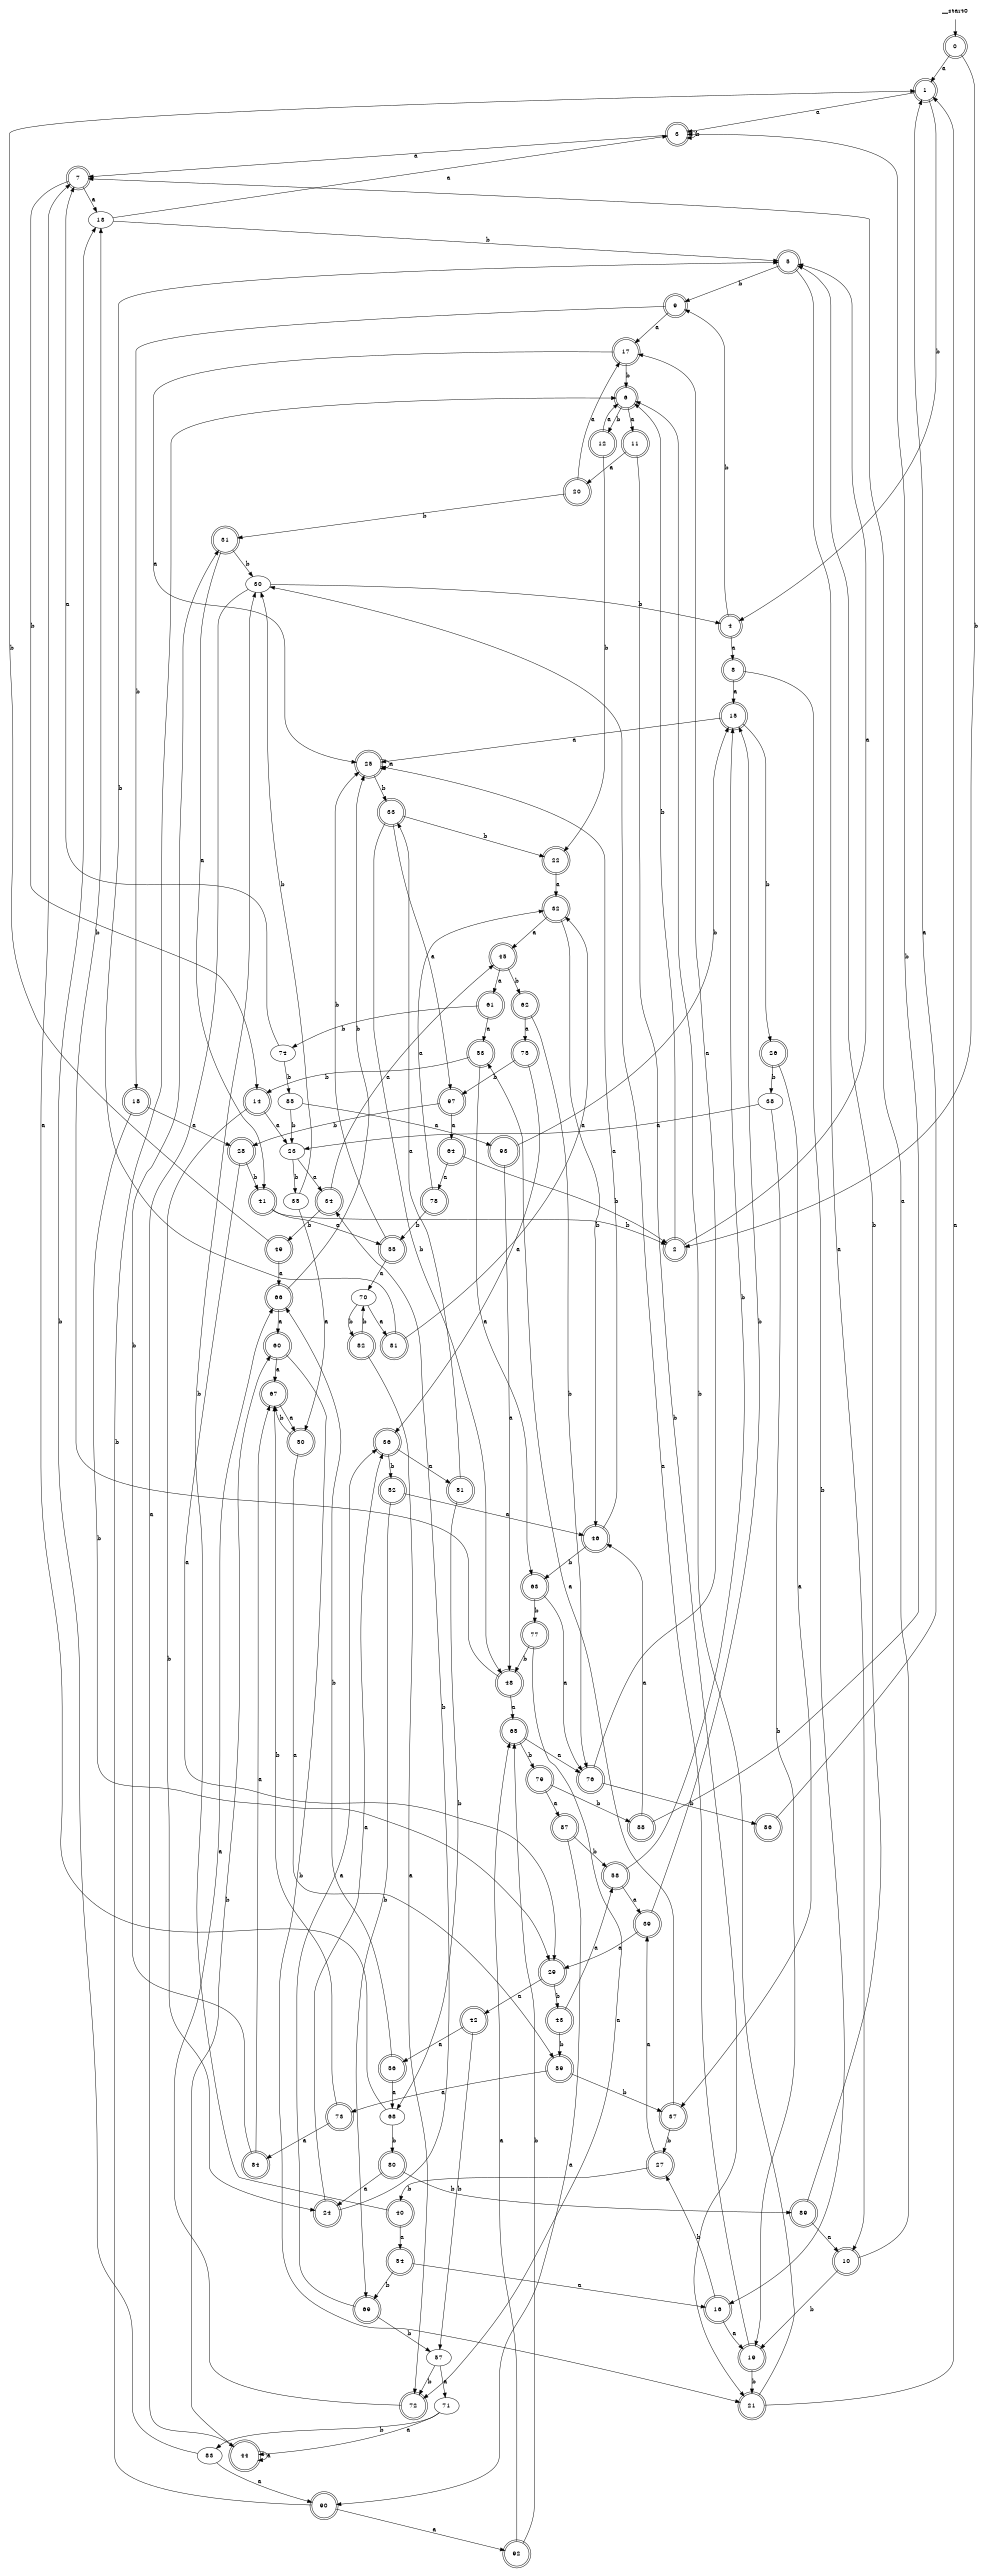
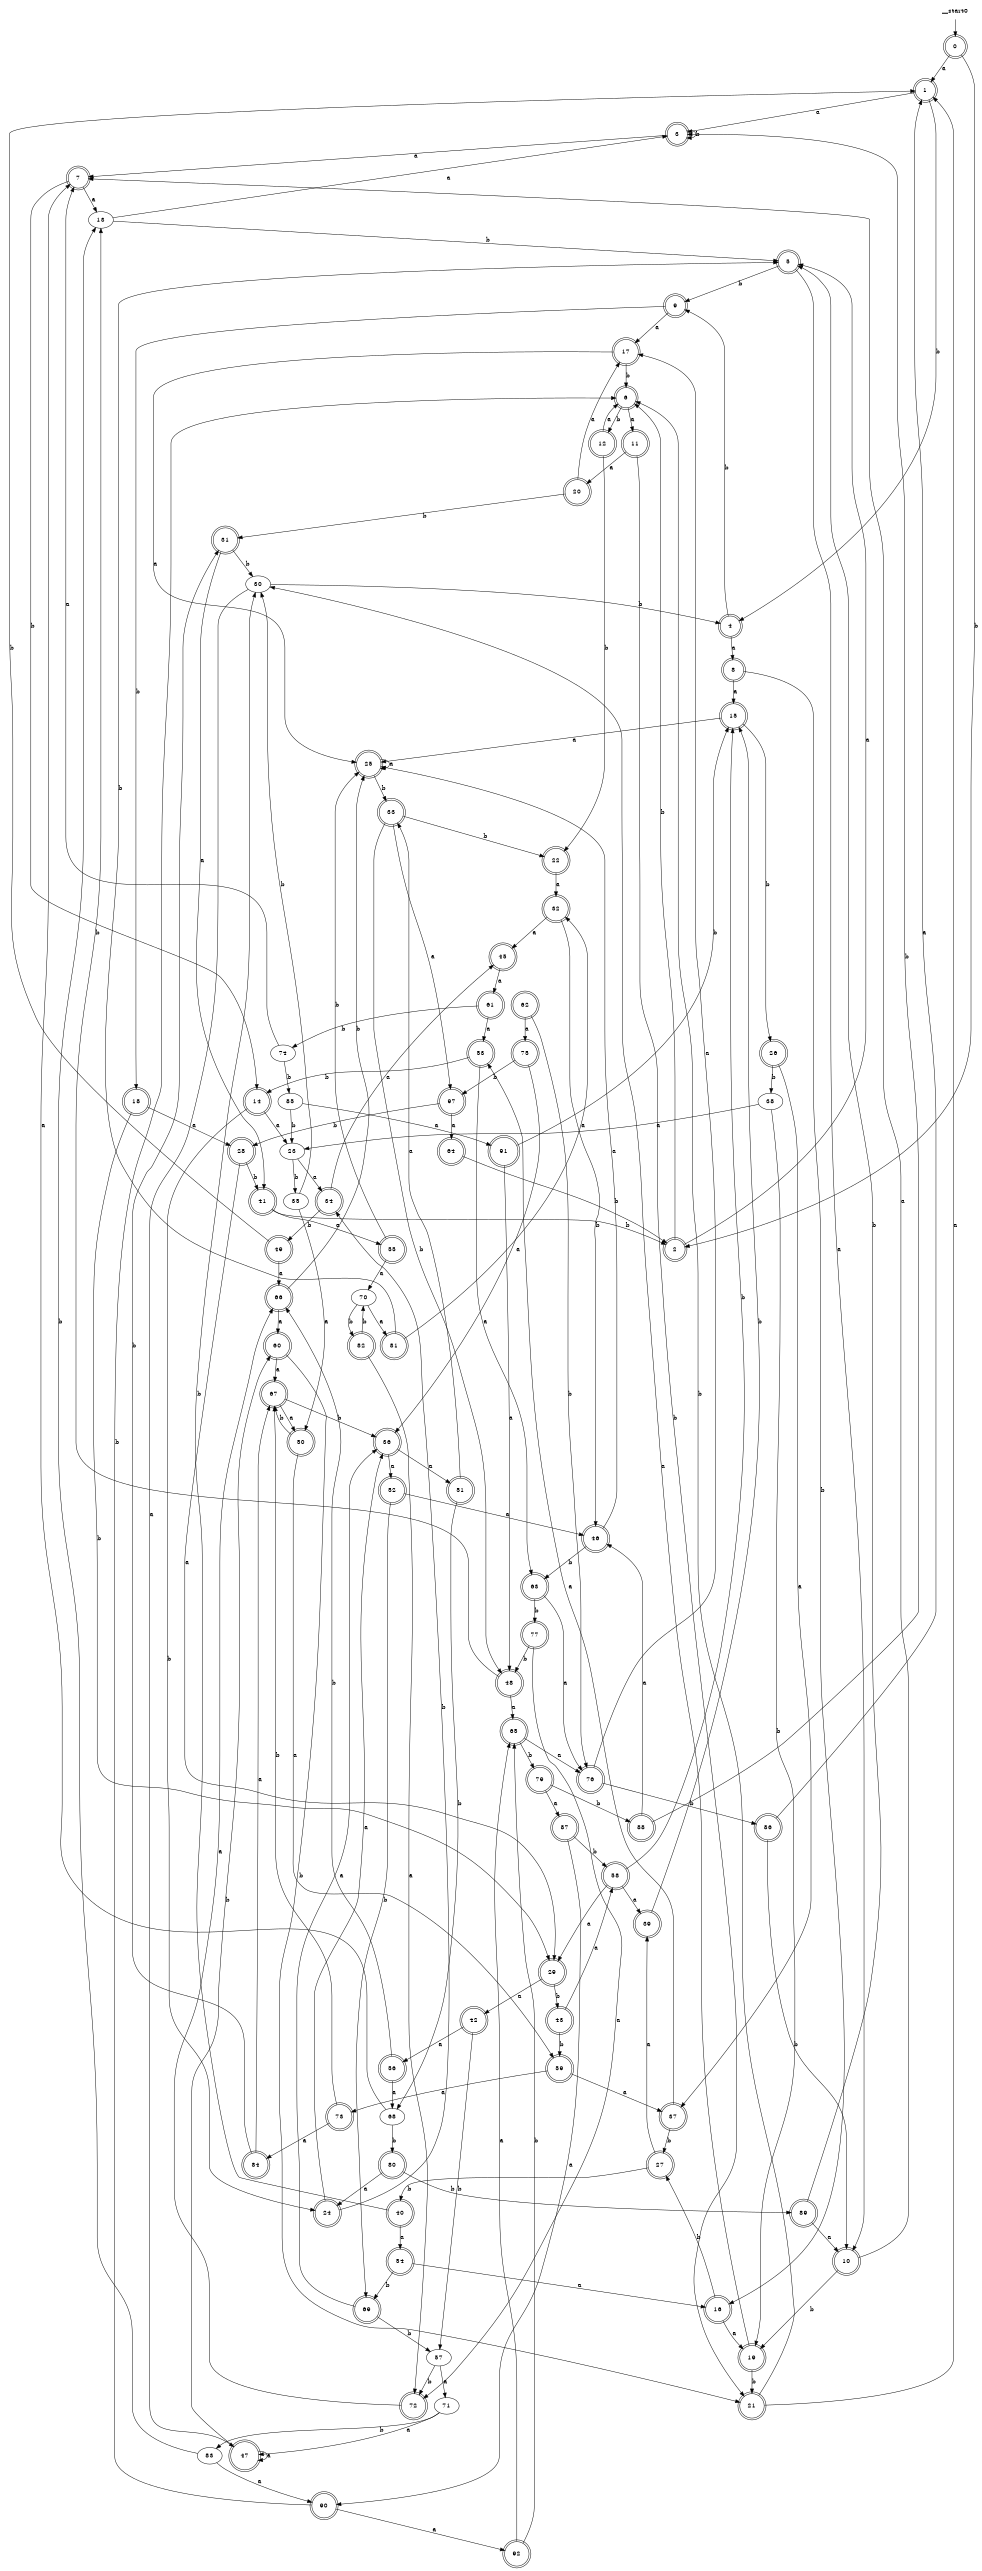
(513, 979) -> none
(504, 1151) -> (504, 1151)
(434, 1201) -> none
none -> (331, 1418)
(393, 1466) -> (393, 1466)
(605, 1953) -> (584, 1916)
none -> (791, 2039)
(625, 2093) -> (625, 2093)
(245, 2456) -> (245, 2456)
